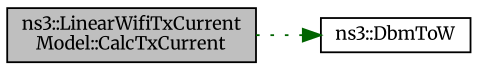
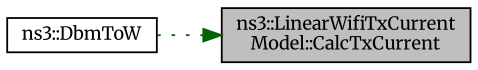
(279, 35) -> (180, 35)
